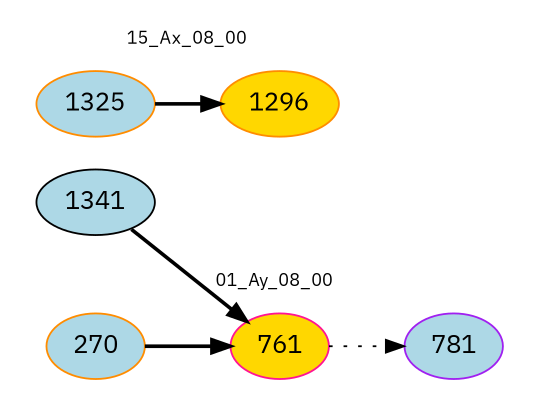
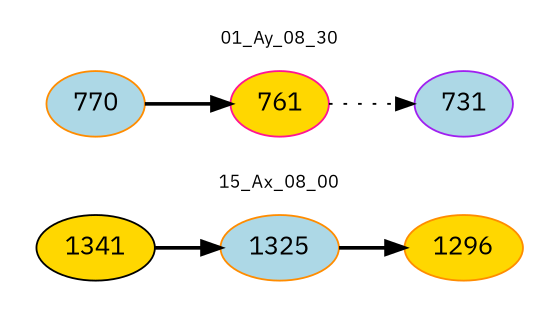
(96, 202) -> (96, 248)
(189, 275) -> (178, 248)
(275, 282) -> (280, 39)
(96, 346) -> (96, 104)
(454, 346) -> (464, 104)
